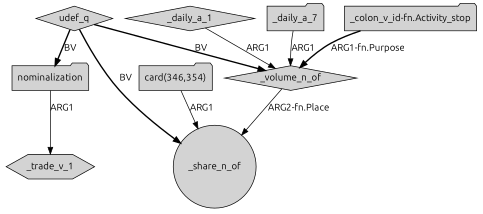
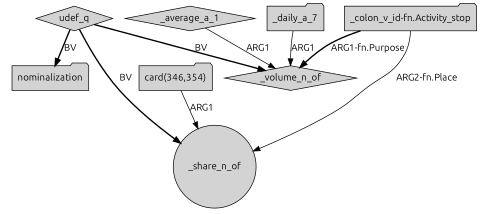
(190, 18) -> (190, 18)
(264, 109) -> (348, 103)
(50, 167) -> none
